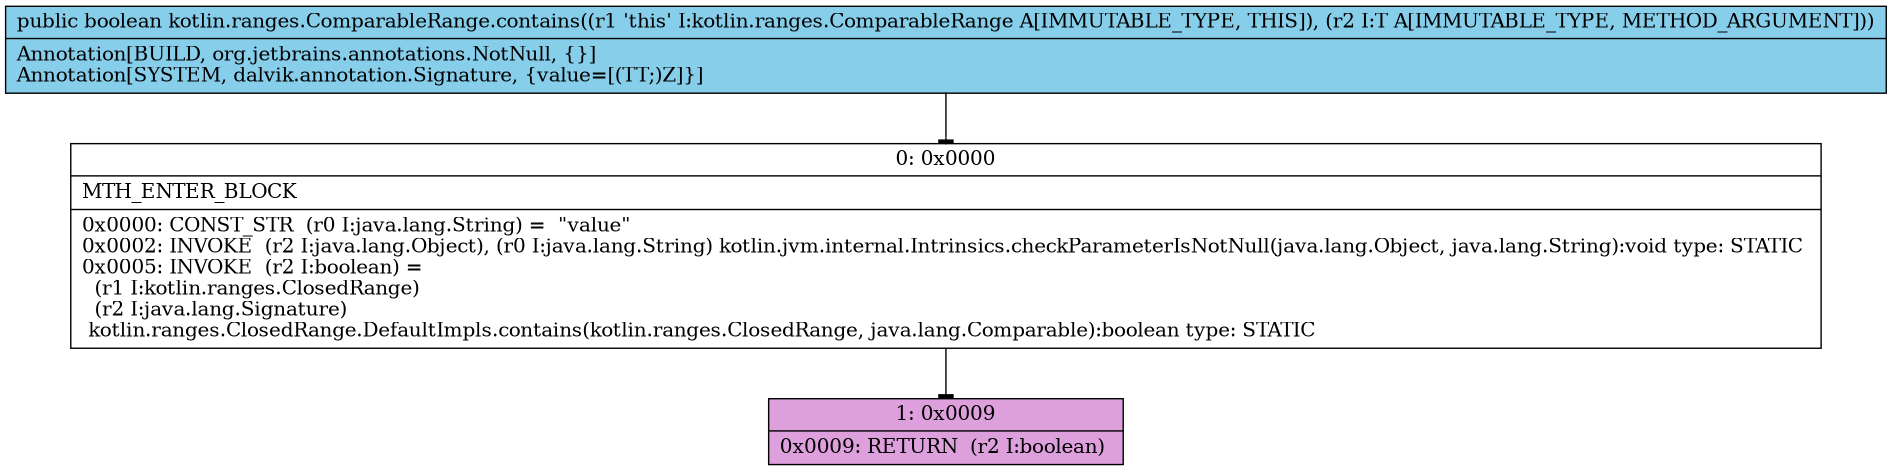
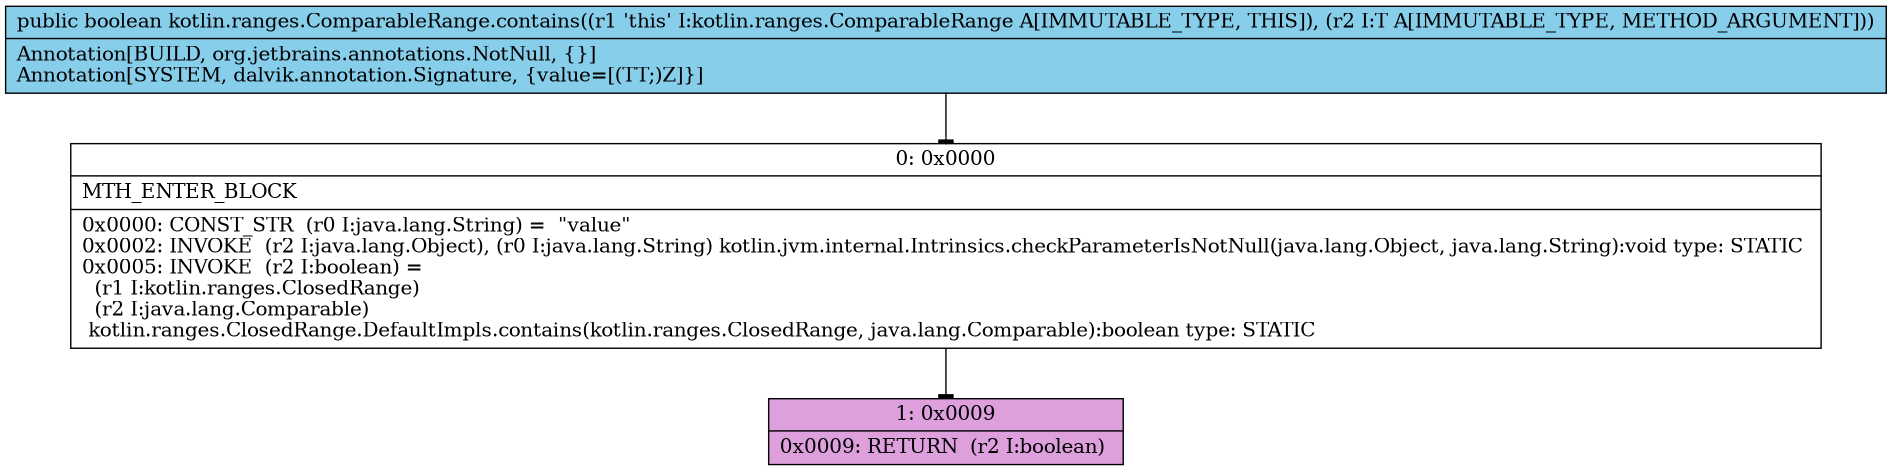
(215, 310) -> (226, 310)
